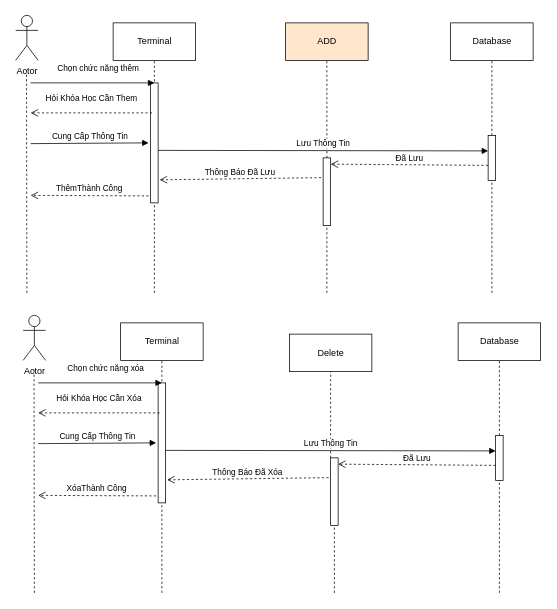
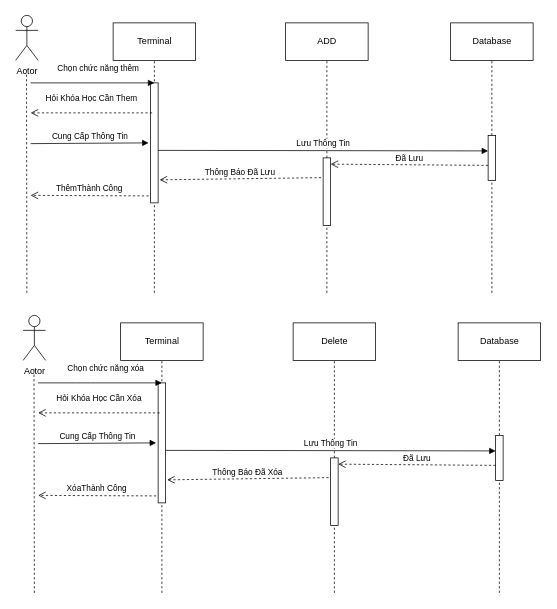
(327, 42) -> (327, 42)
(330, 353) -> (334, 342)
